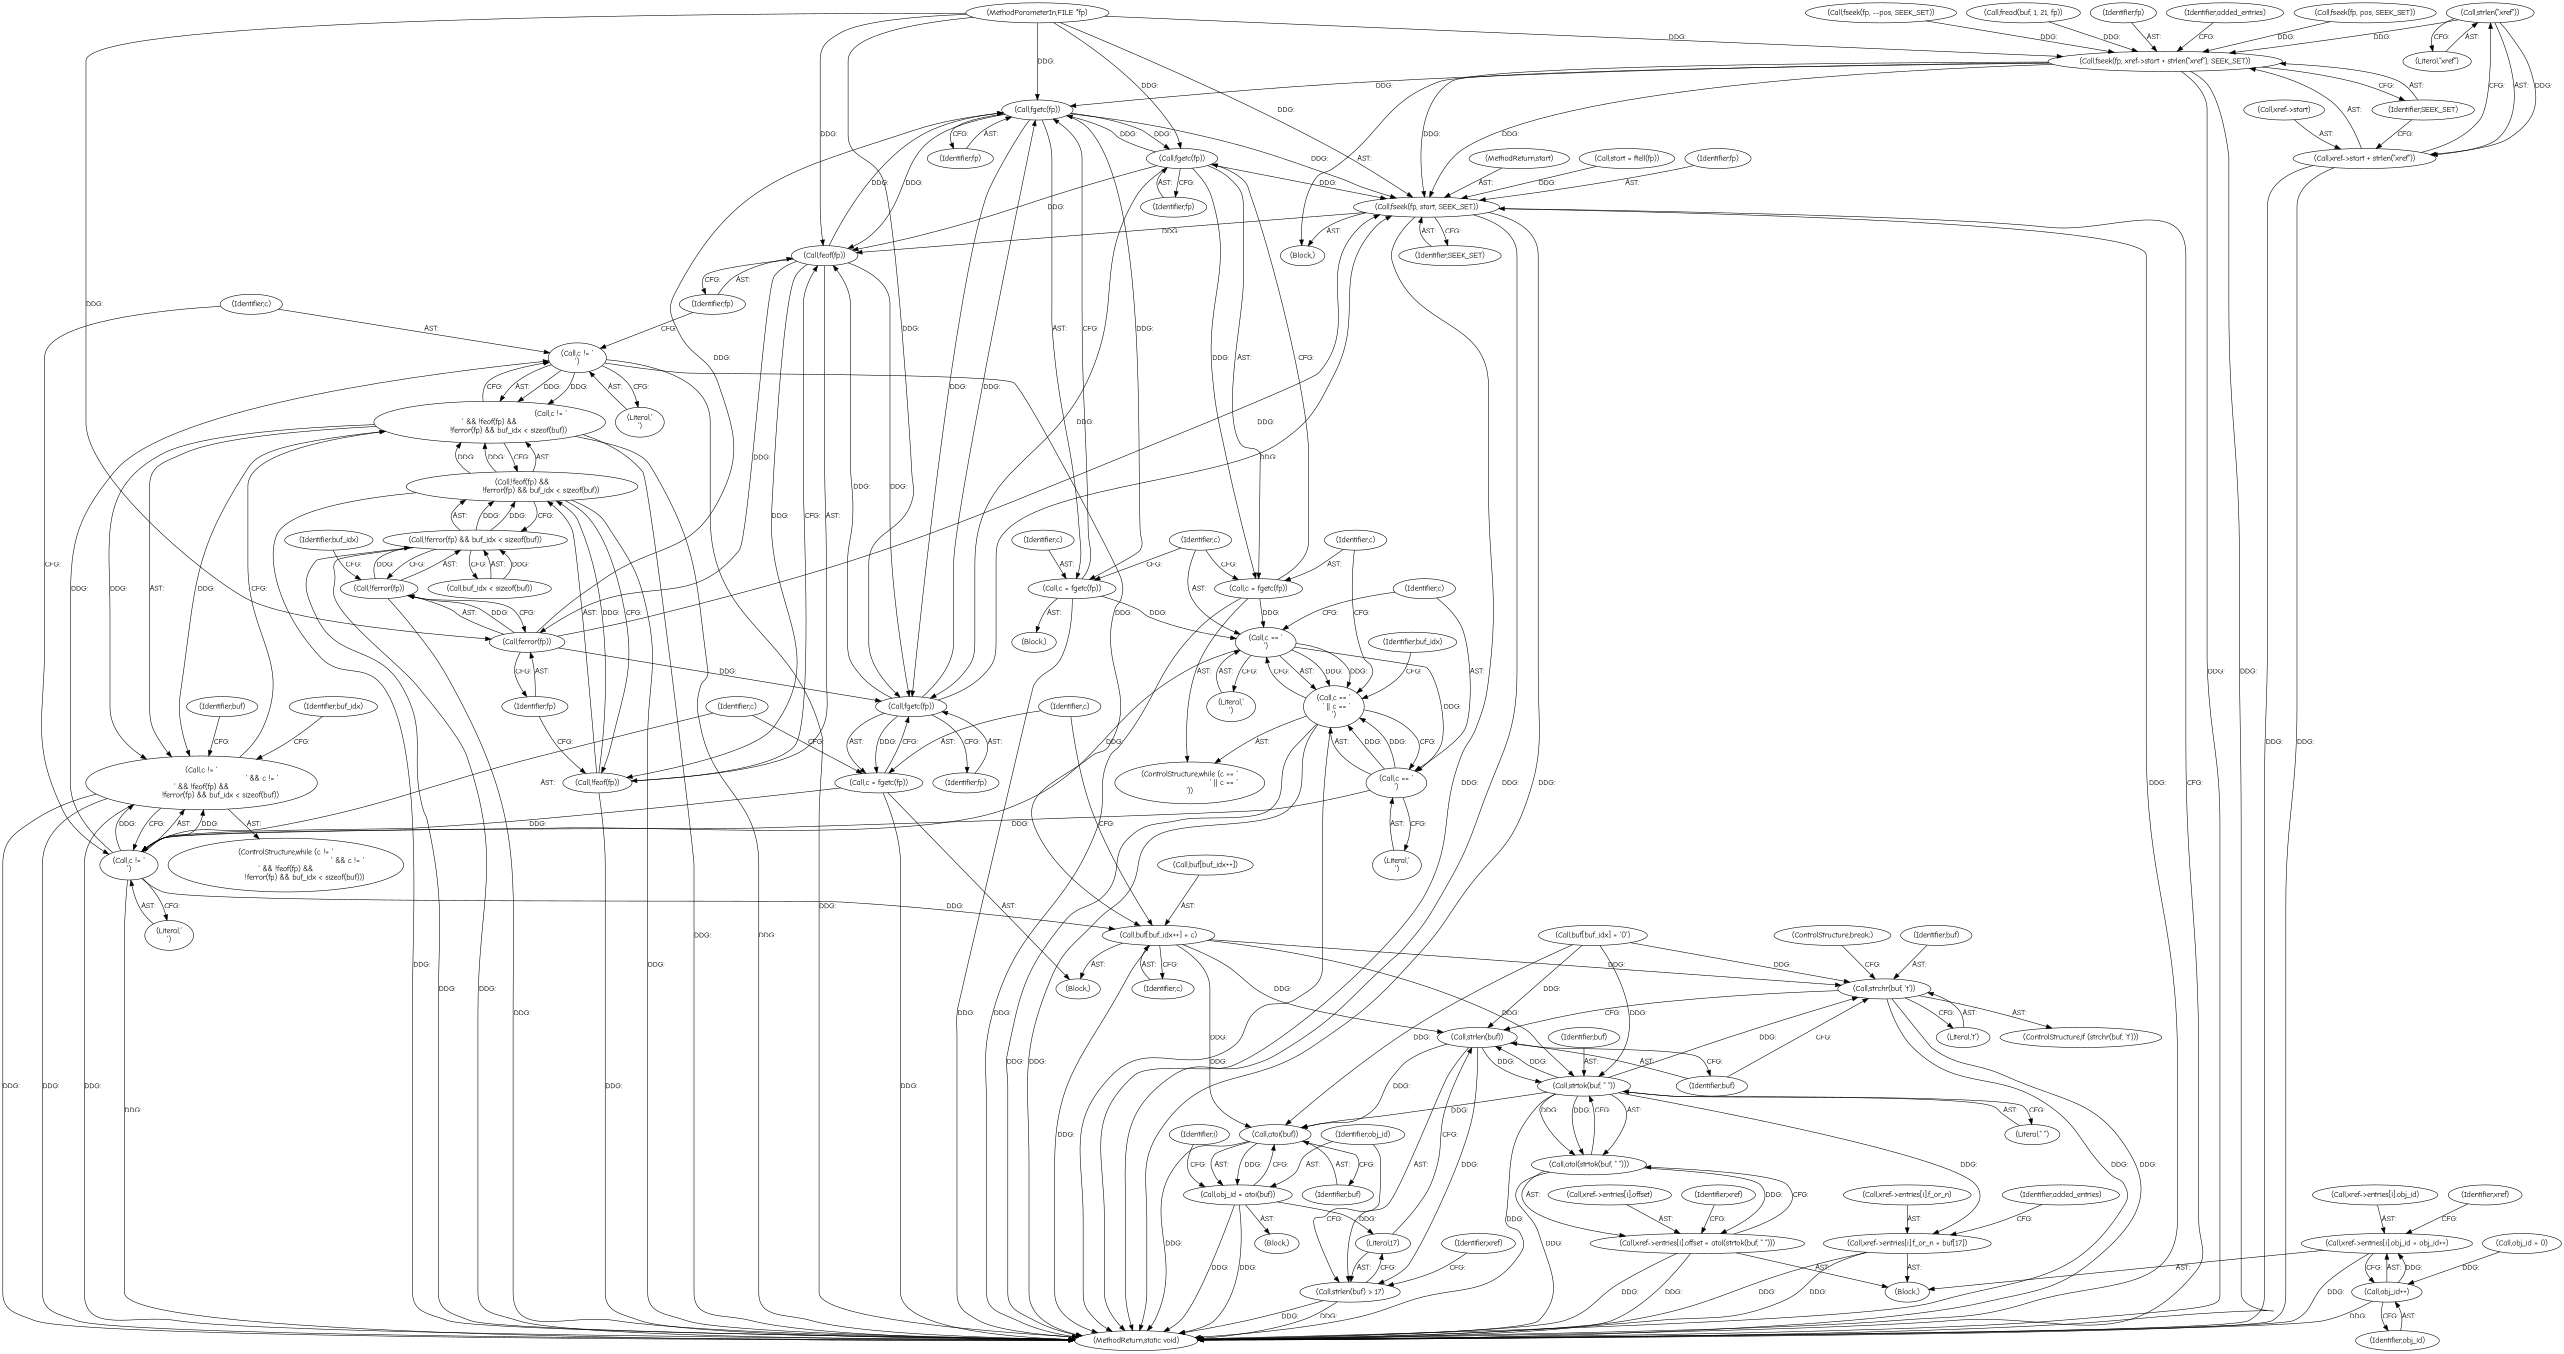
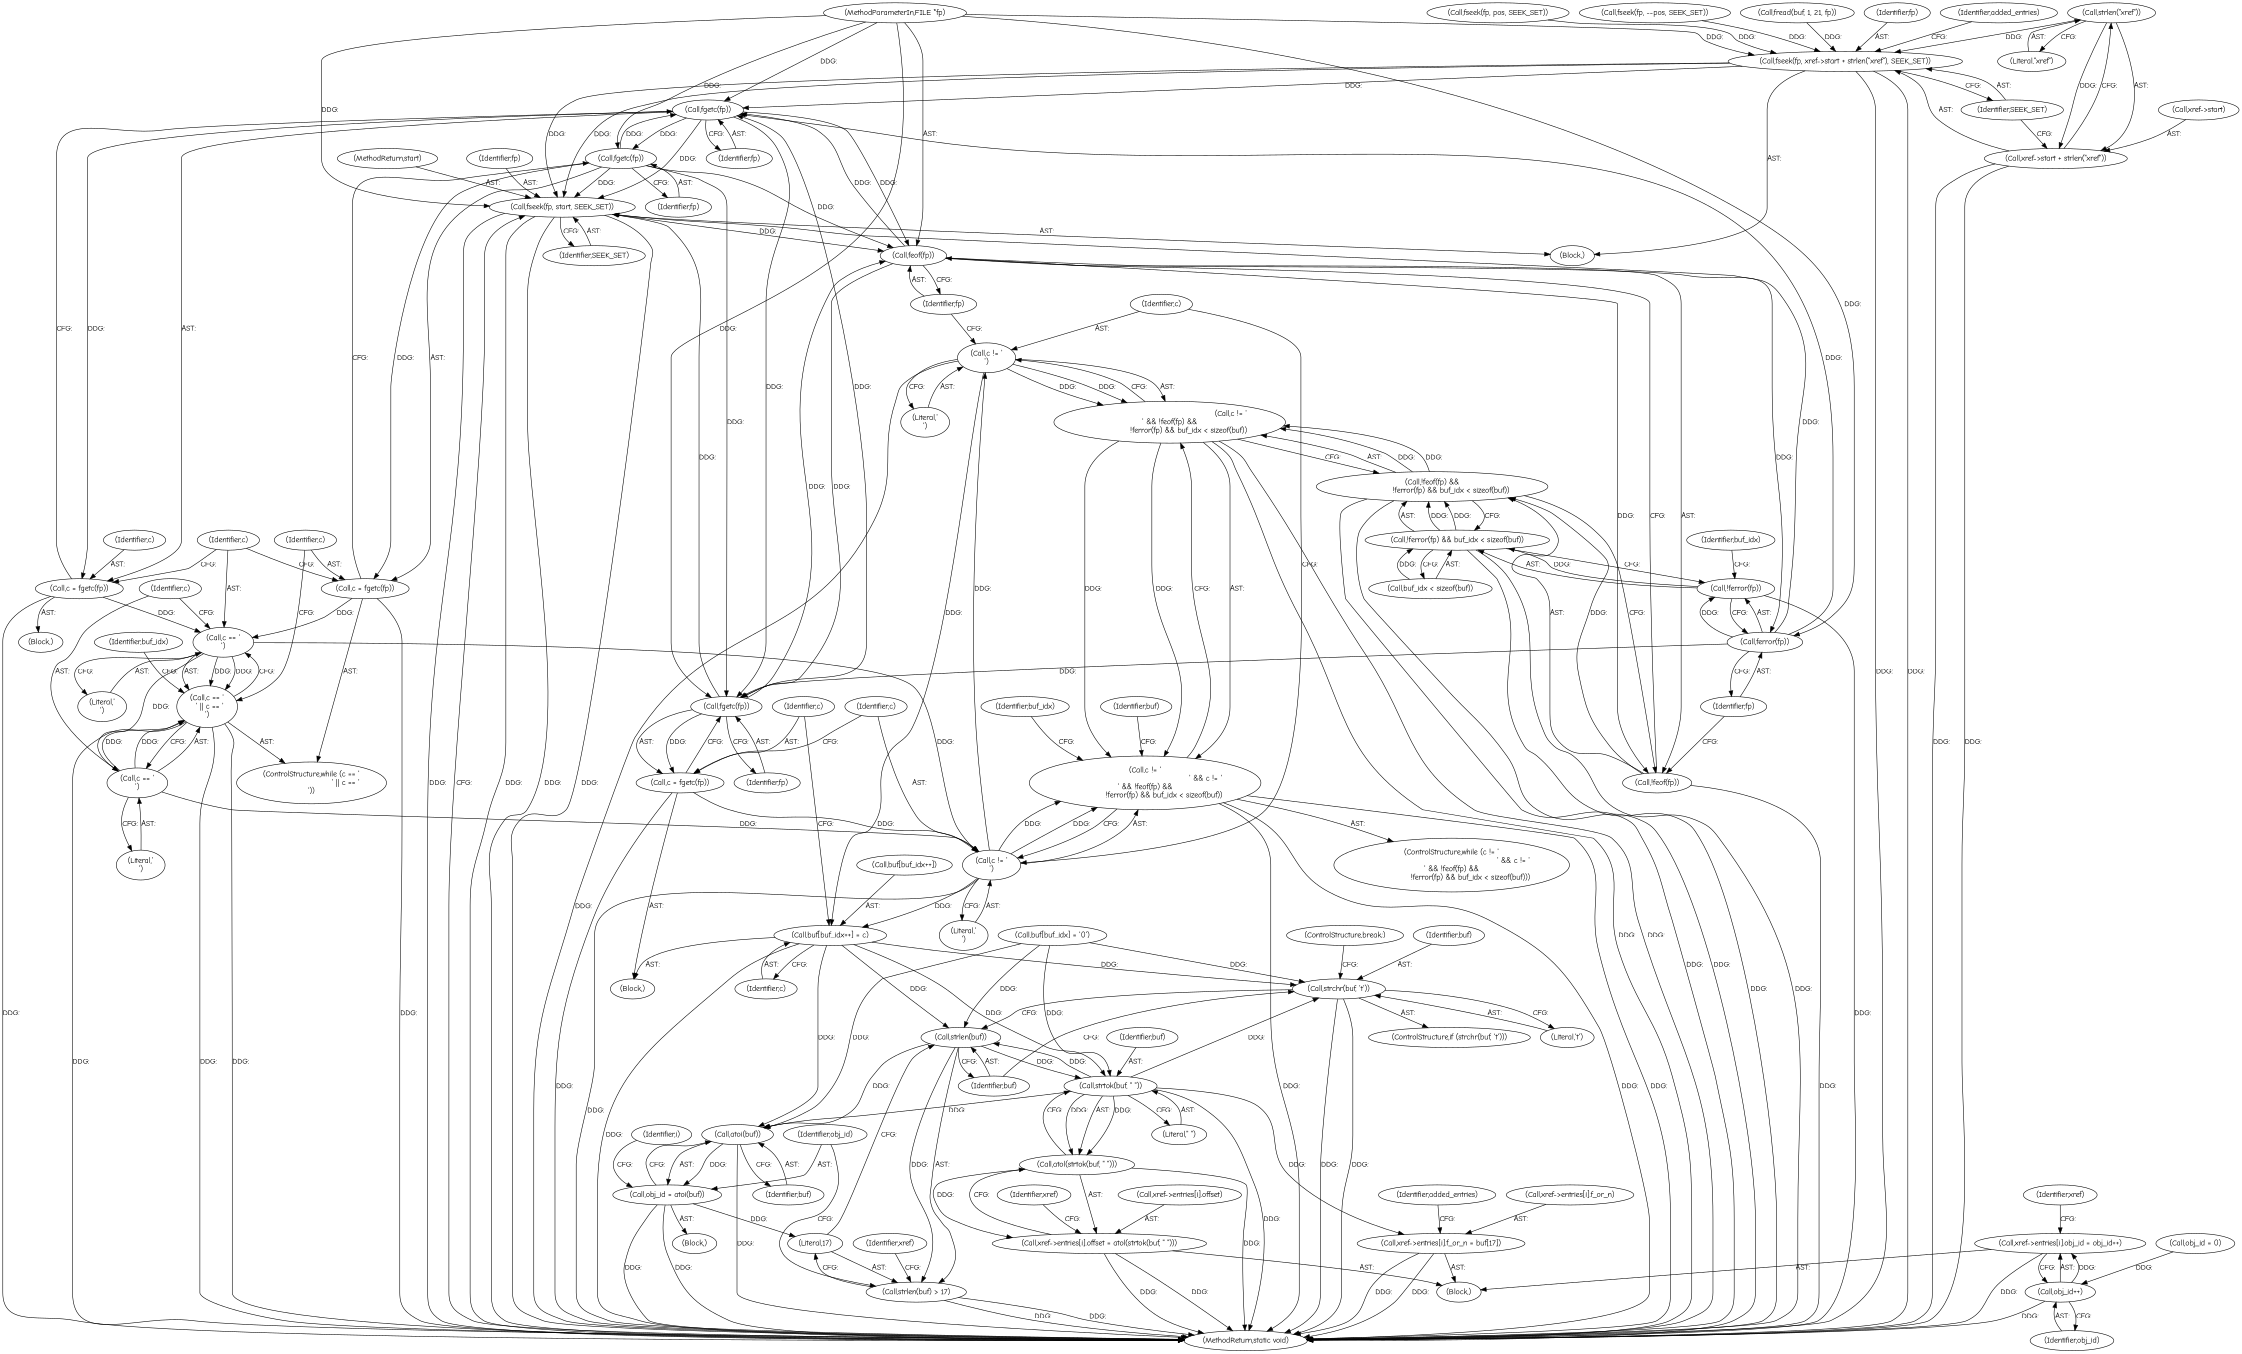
(830, 134) -> (932, 134)
(1627, 159) -> none
(2375, 1195) -> none
